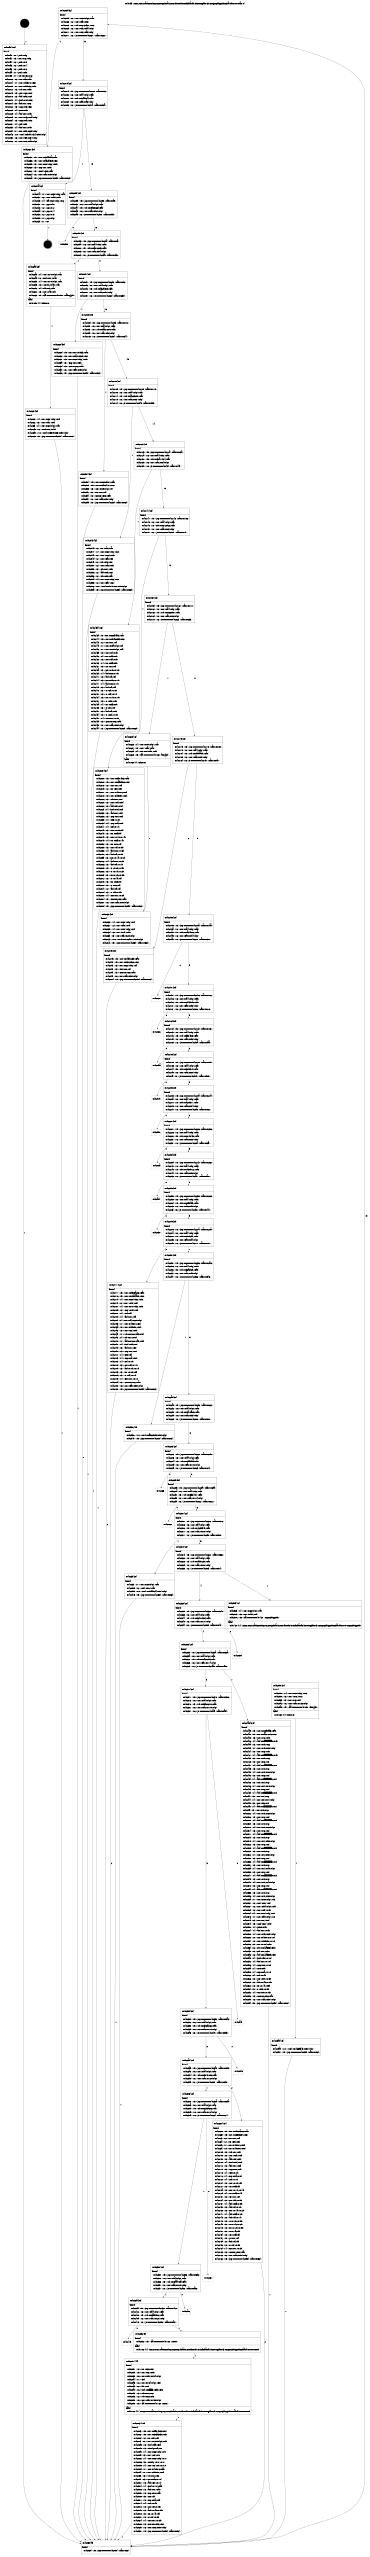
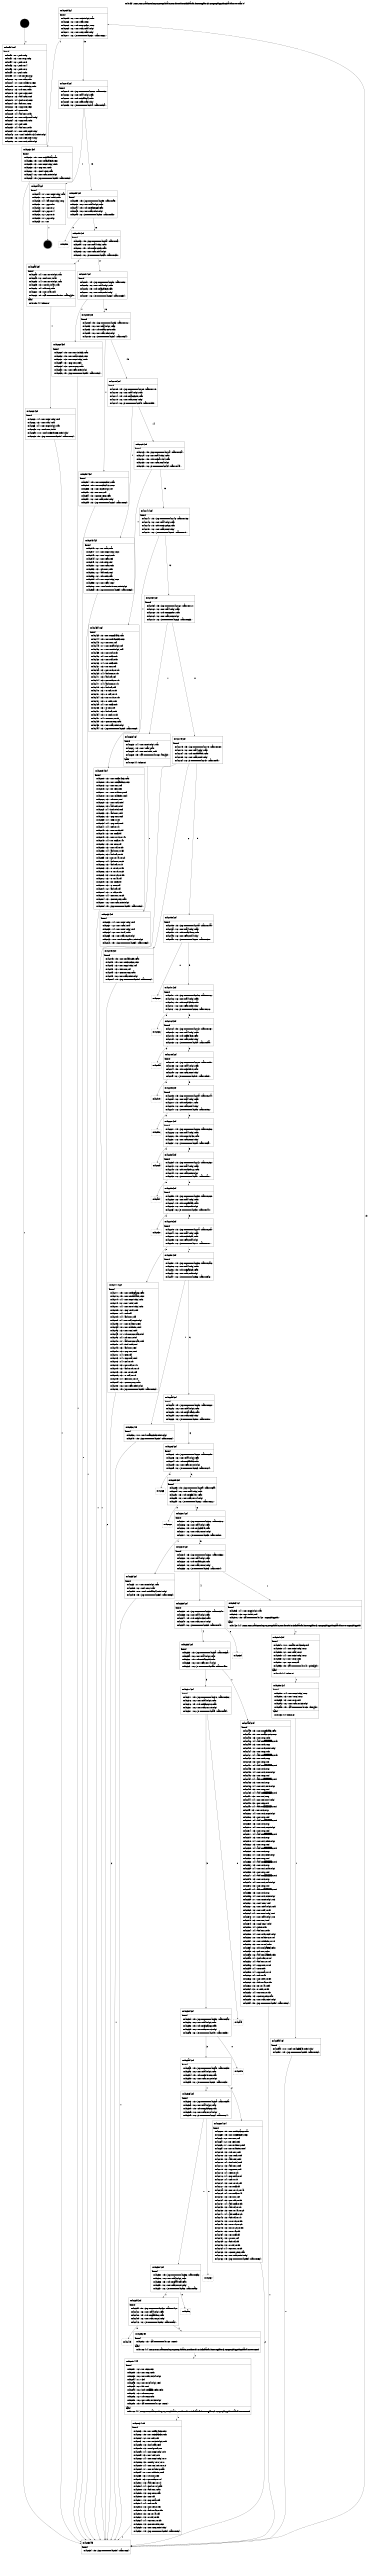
(92, 1636) -> (101, 1623)
none -> (295, 1656)
